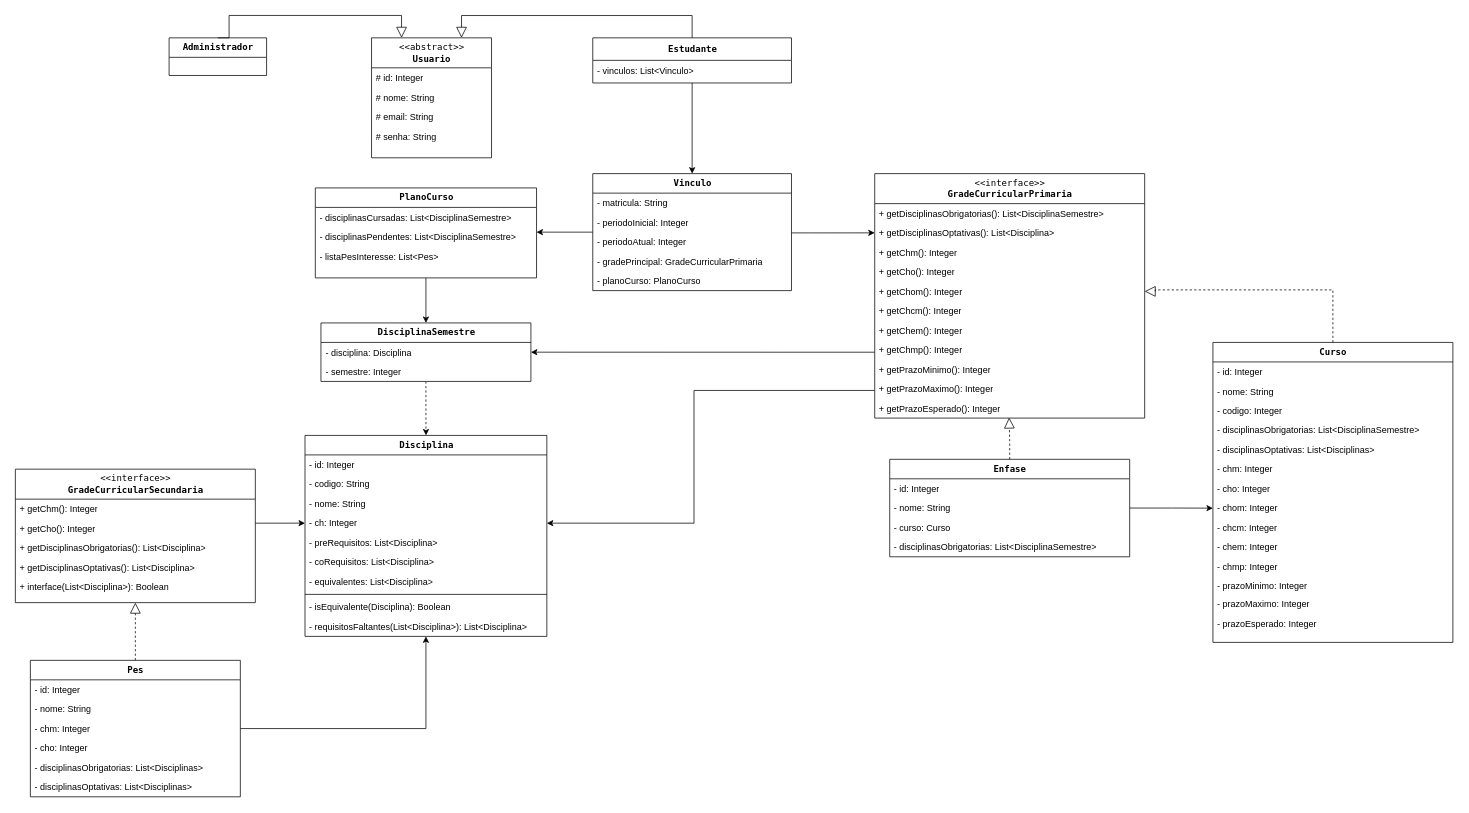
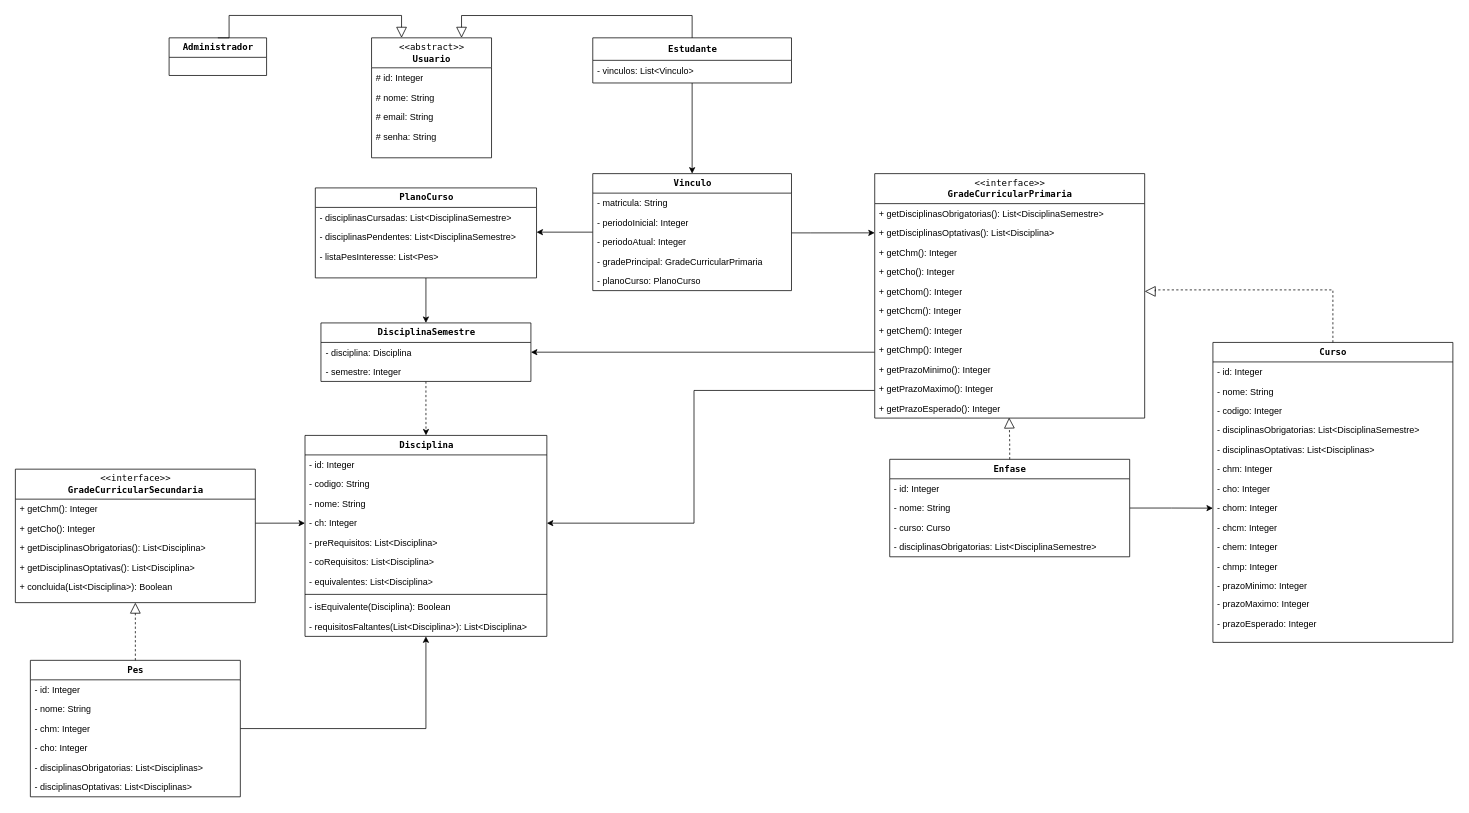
(104, 588) -> (103, 588)
